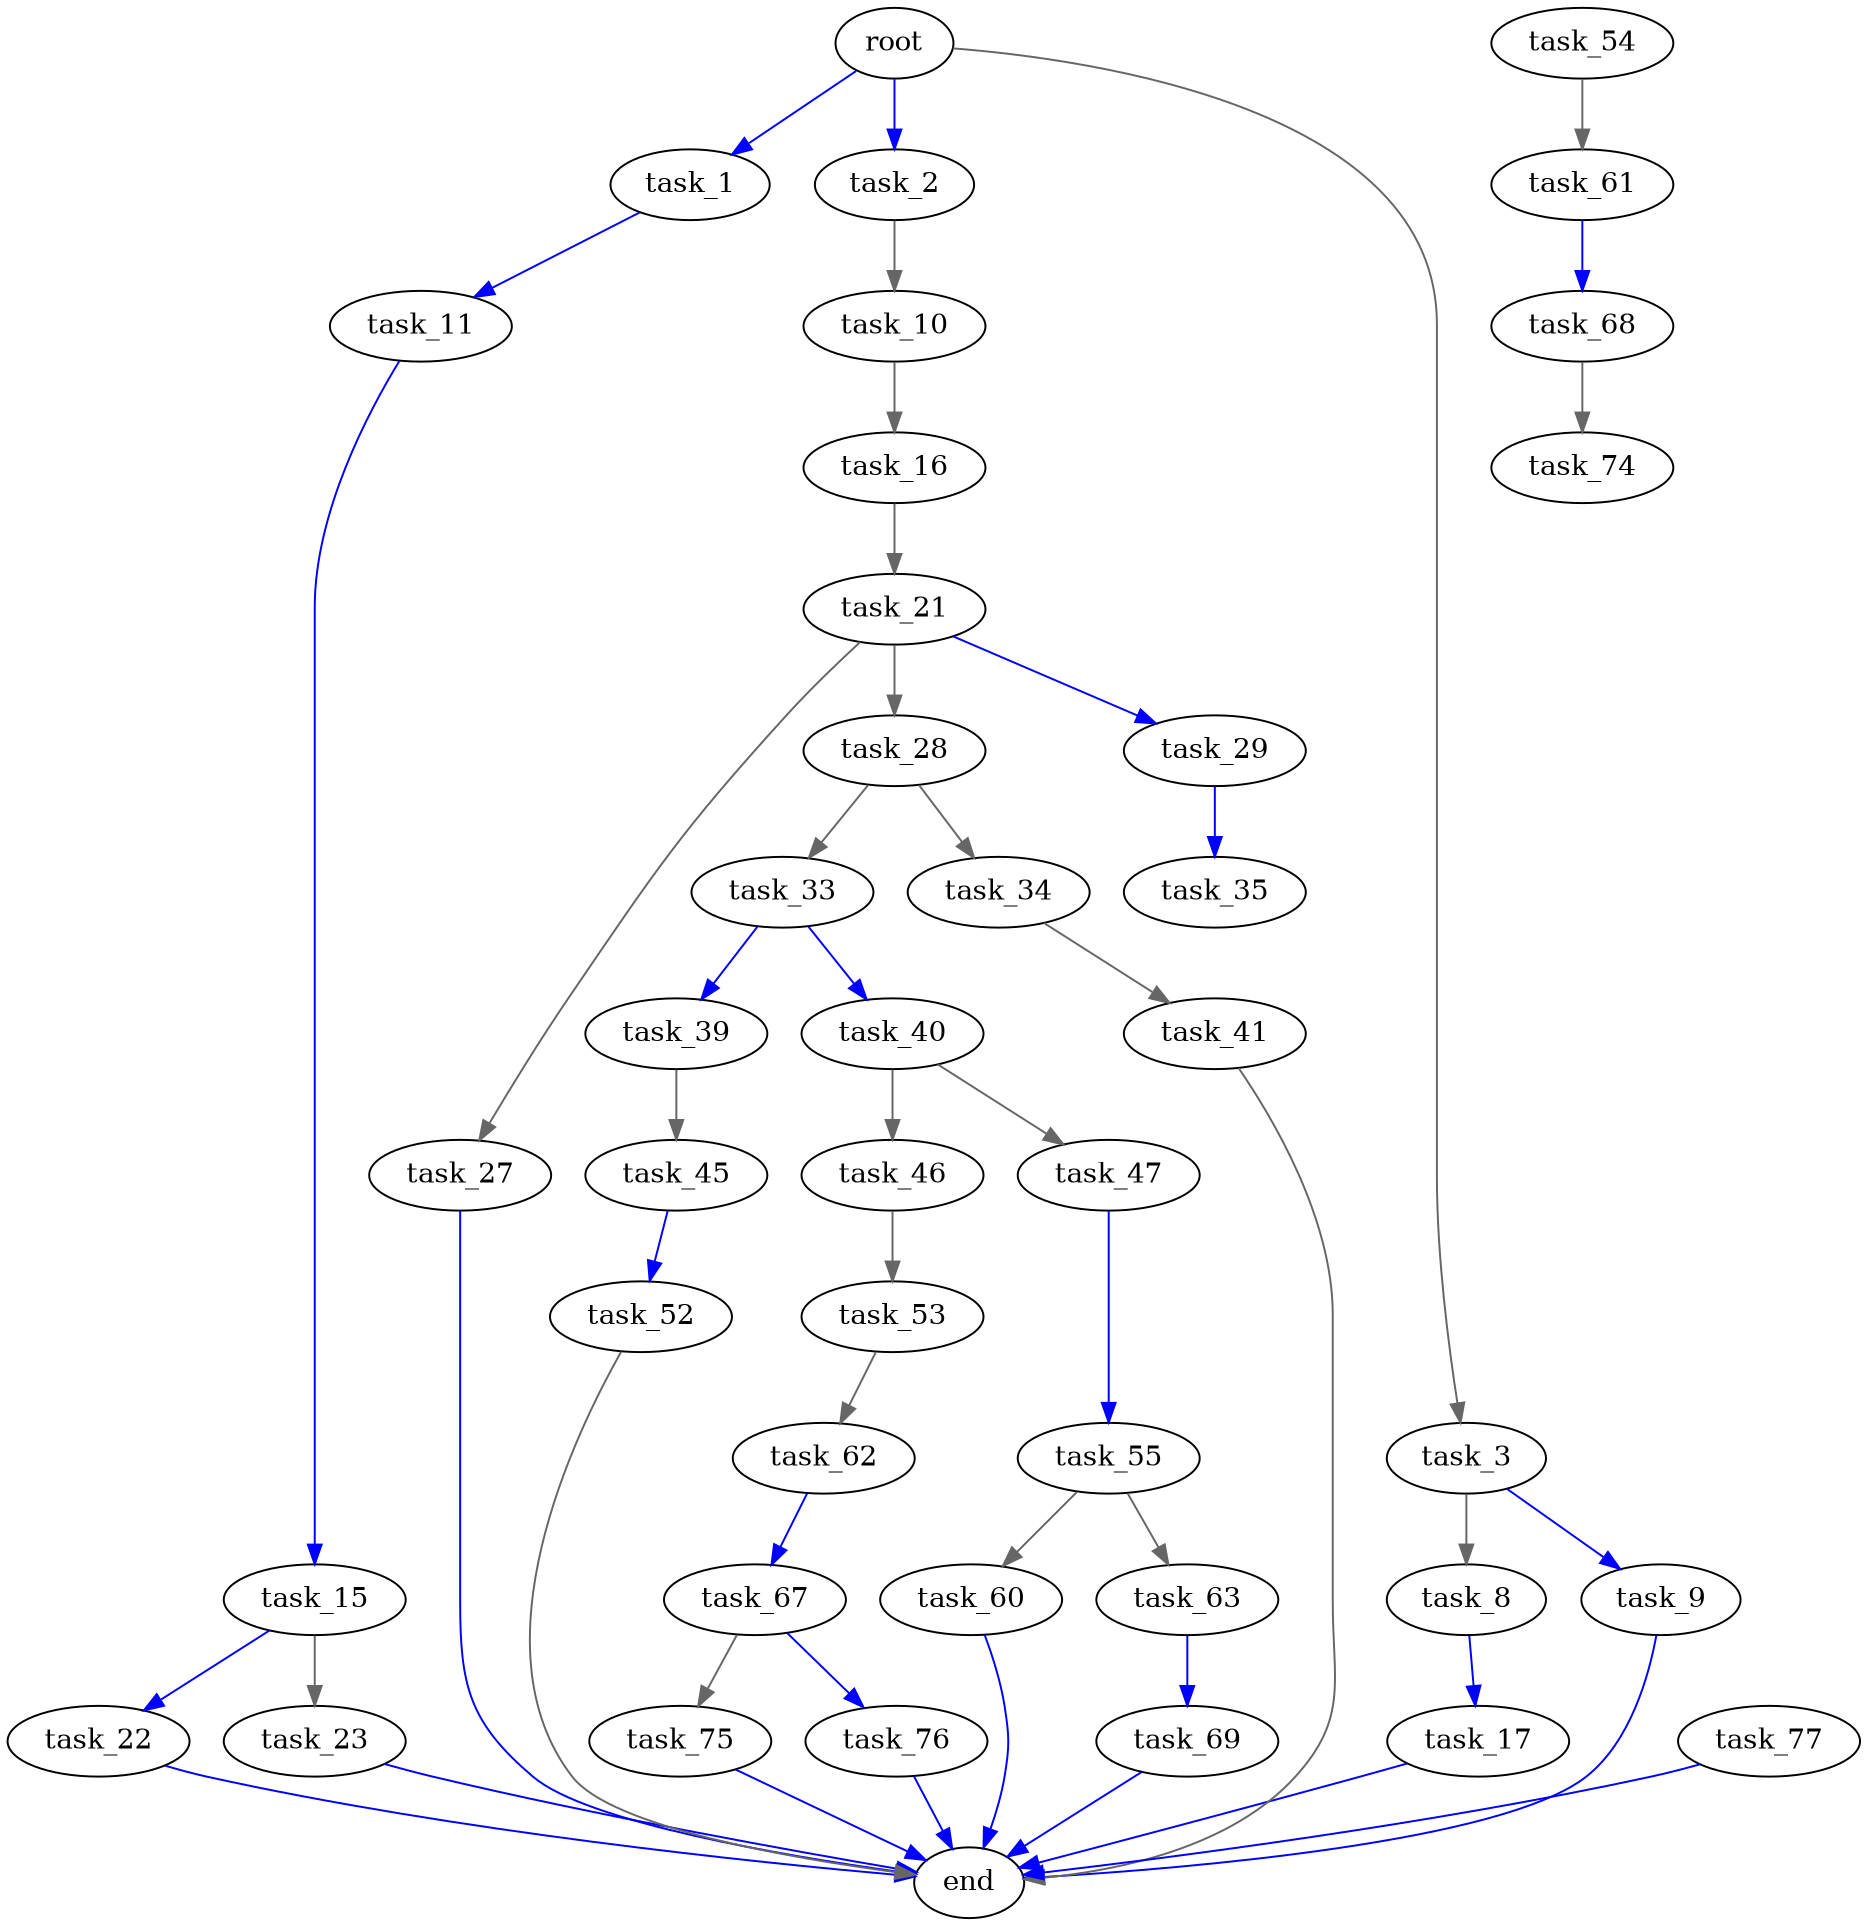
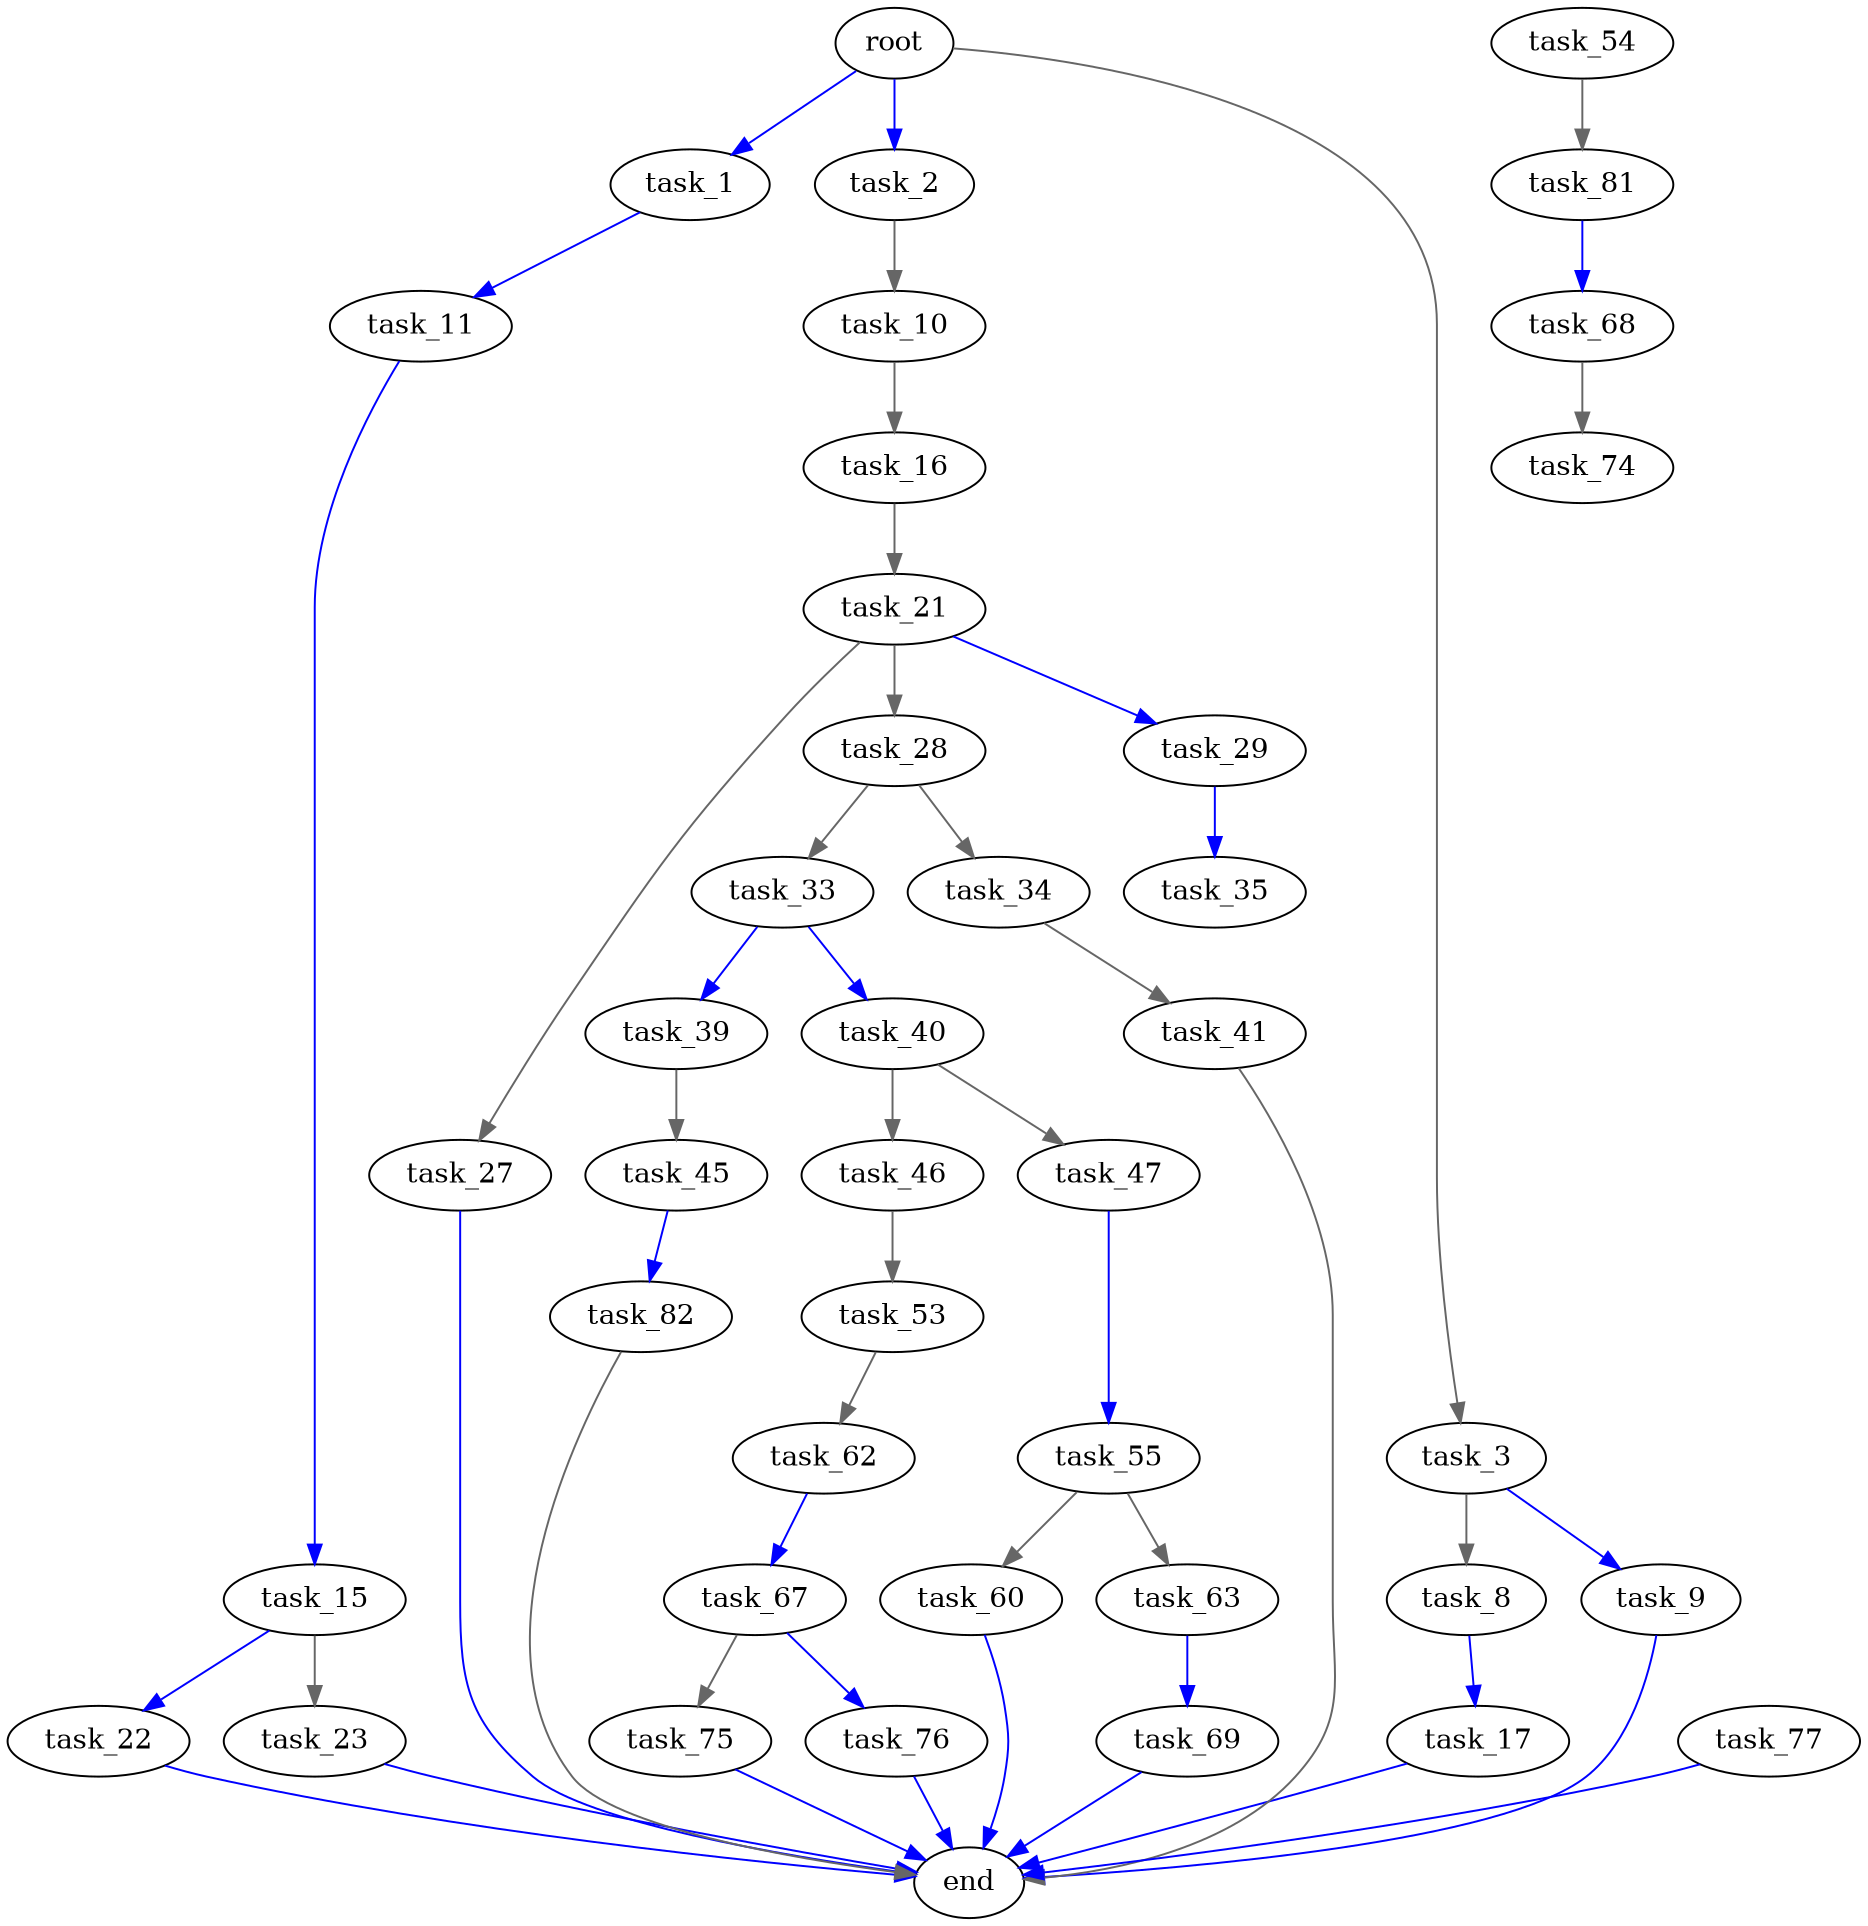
(1582, 185) -> (1582, 185)
(641, 1317) -> (641, 1317)
